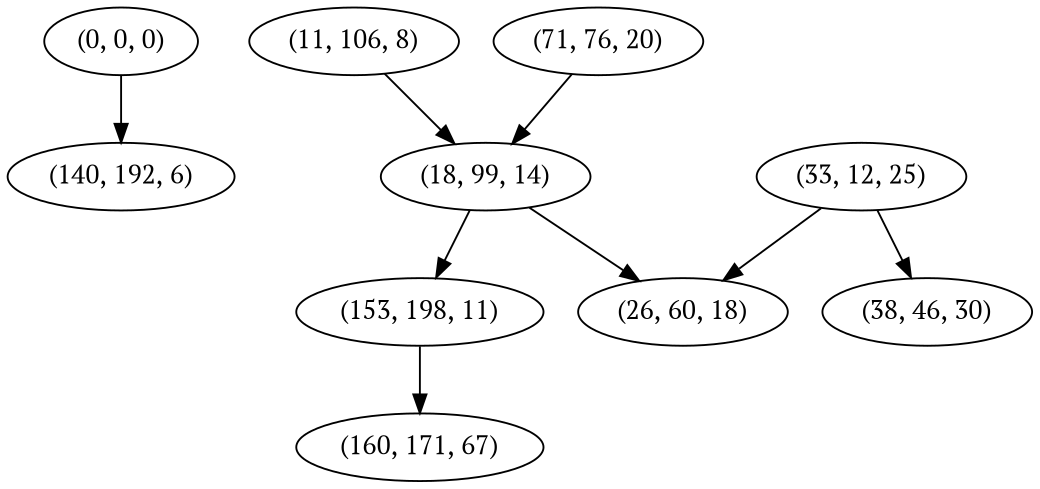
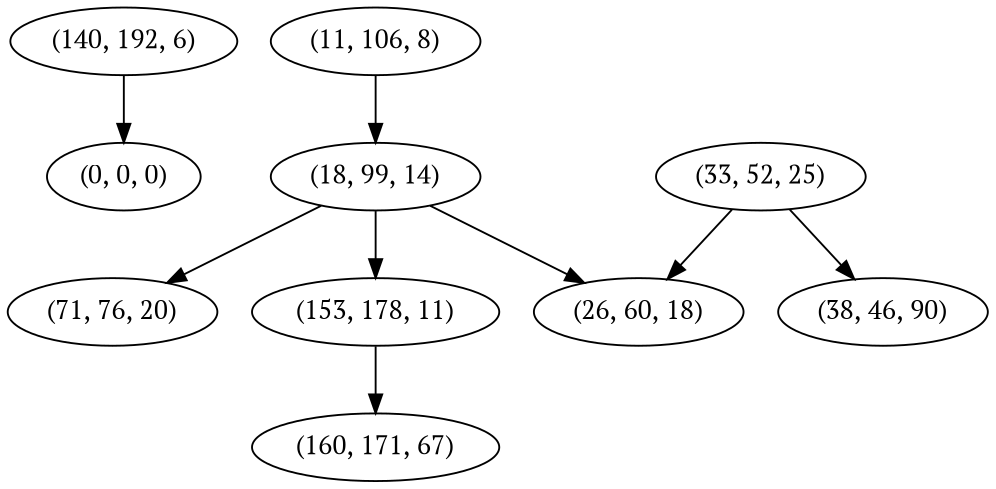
(121, 100) -> (124, 100)
(548, 102) -> (253, 240)
(861, 177) -> (761, 177)
(420, 312) -> (376, 312)
(927, 312) -> (883, 312)
